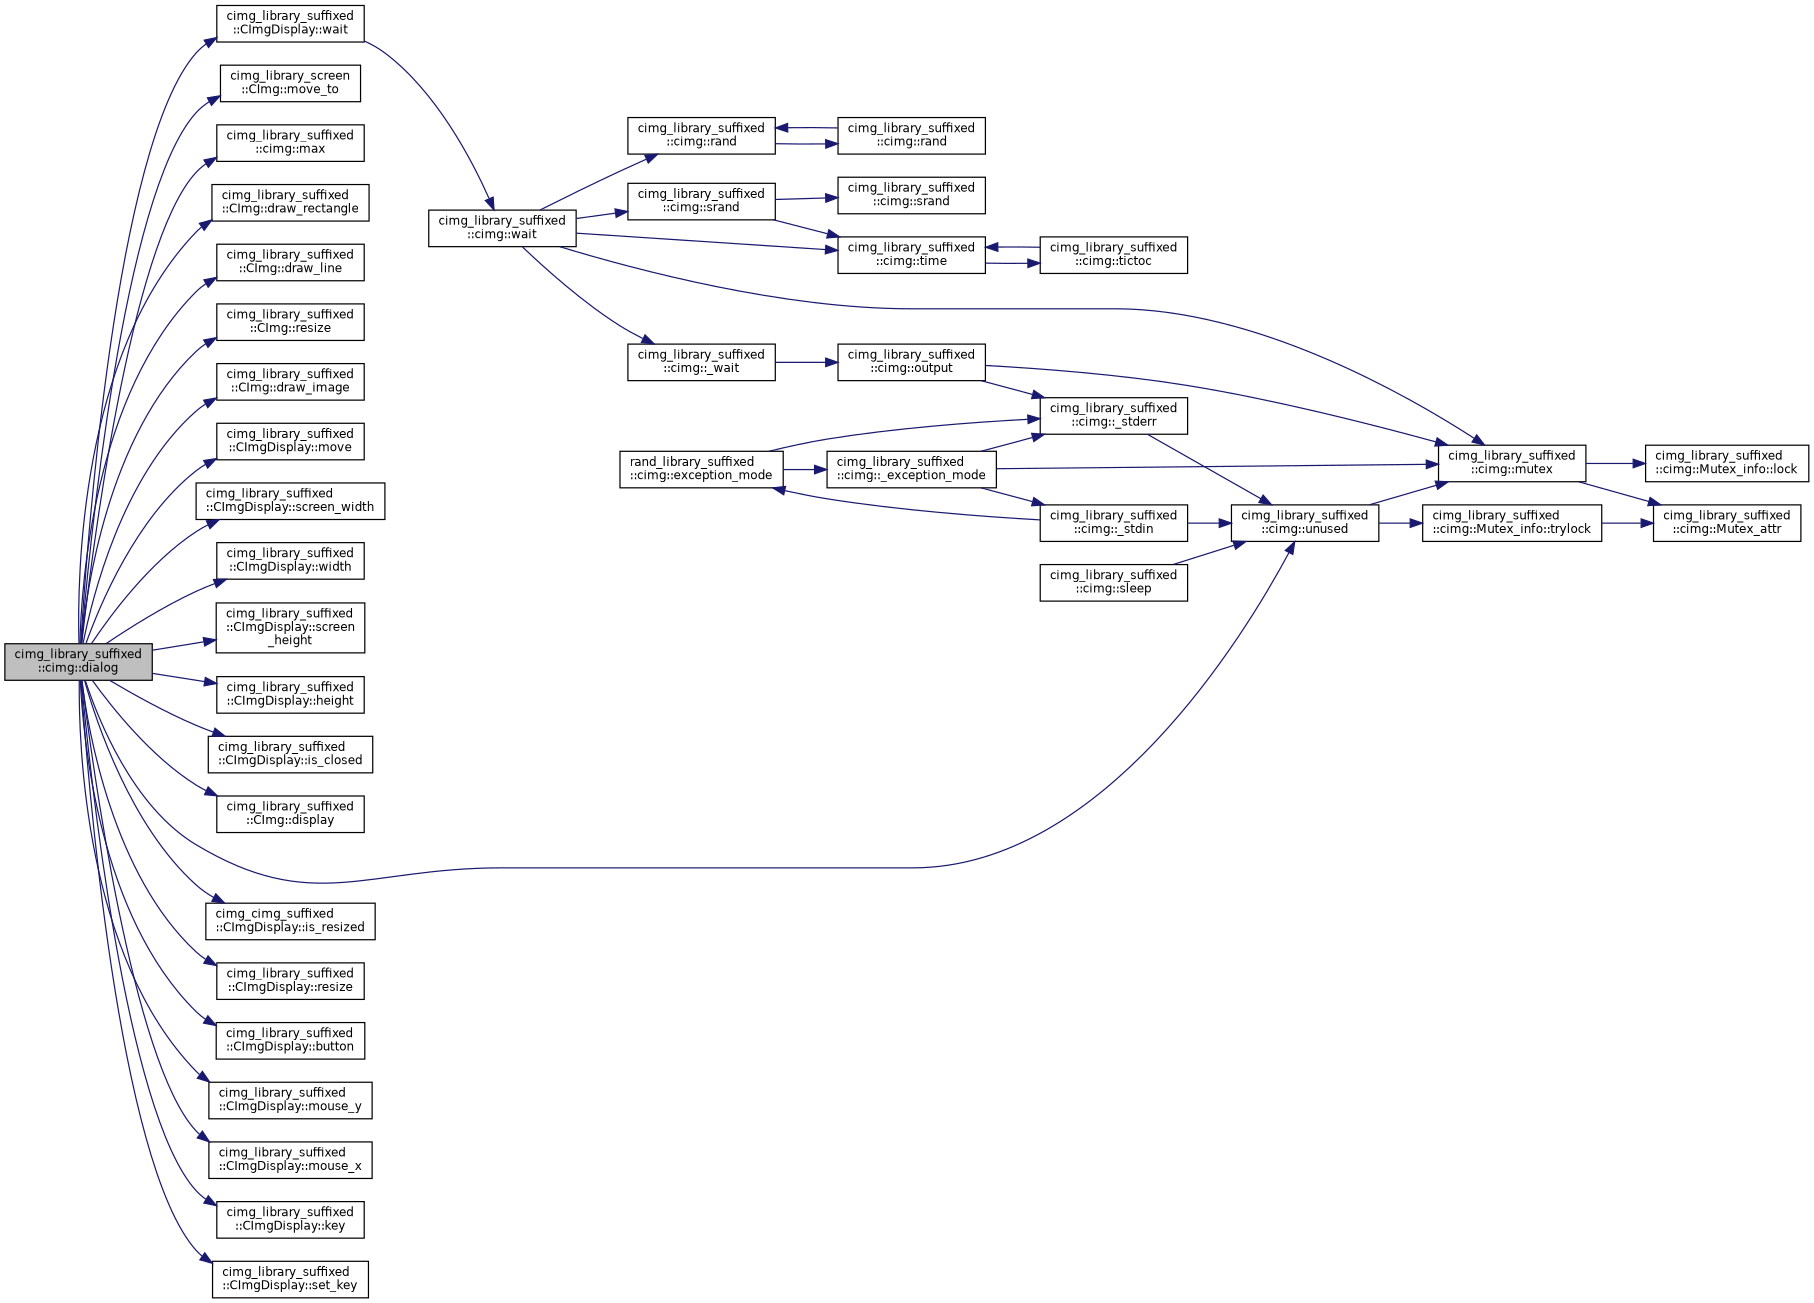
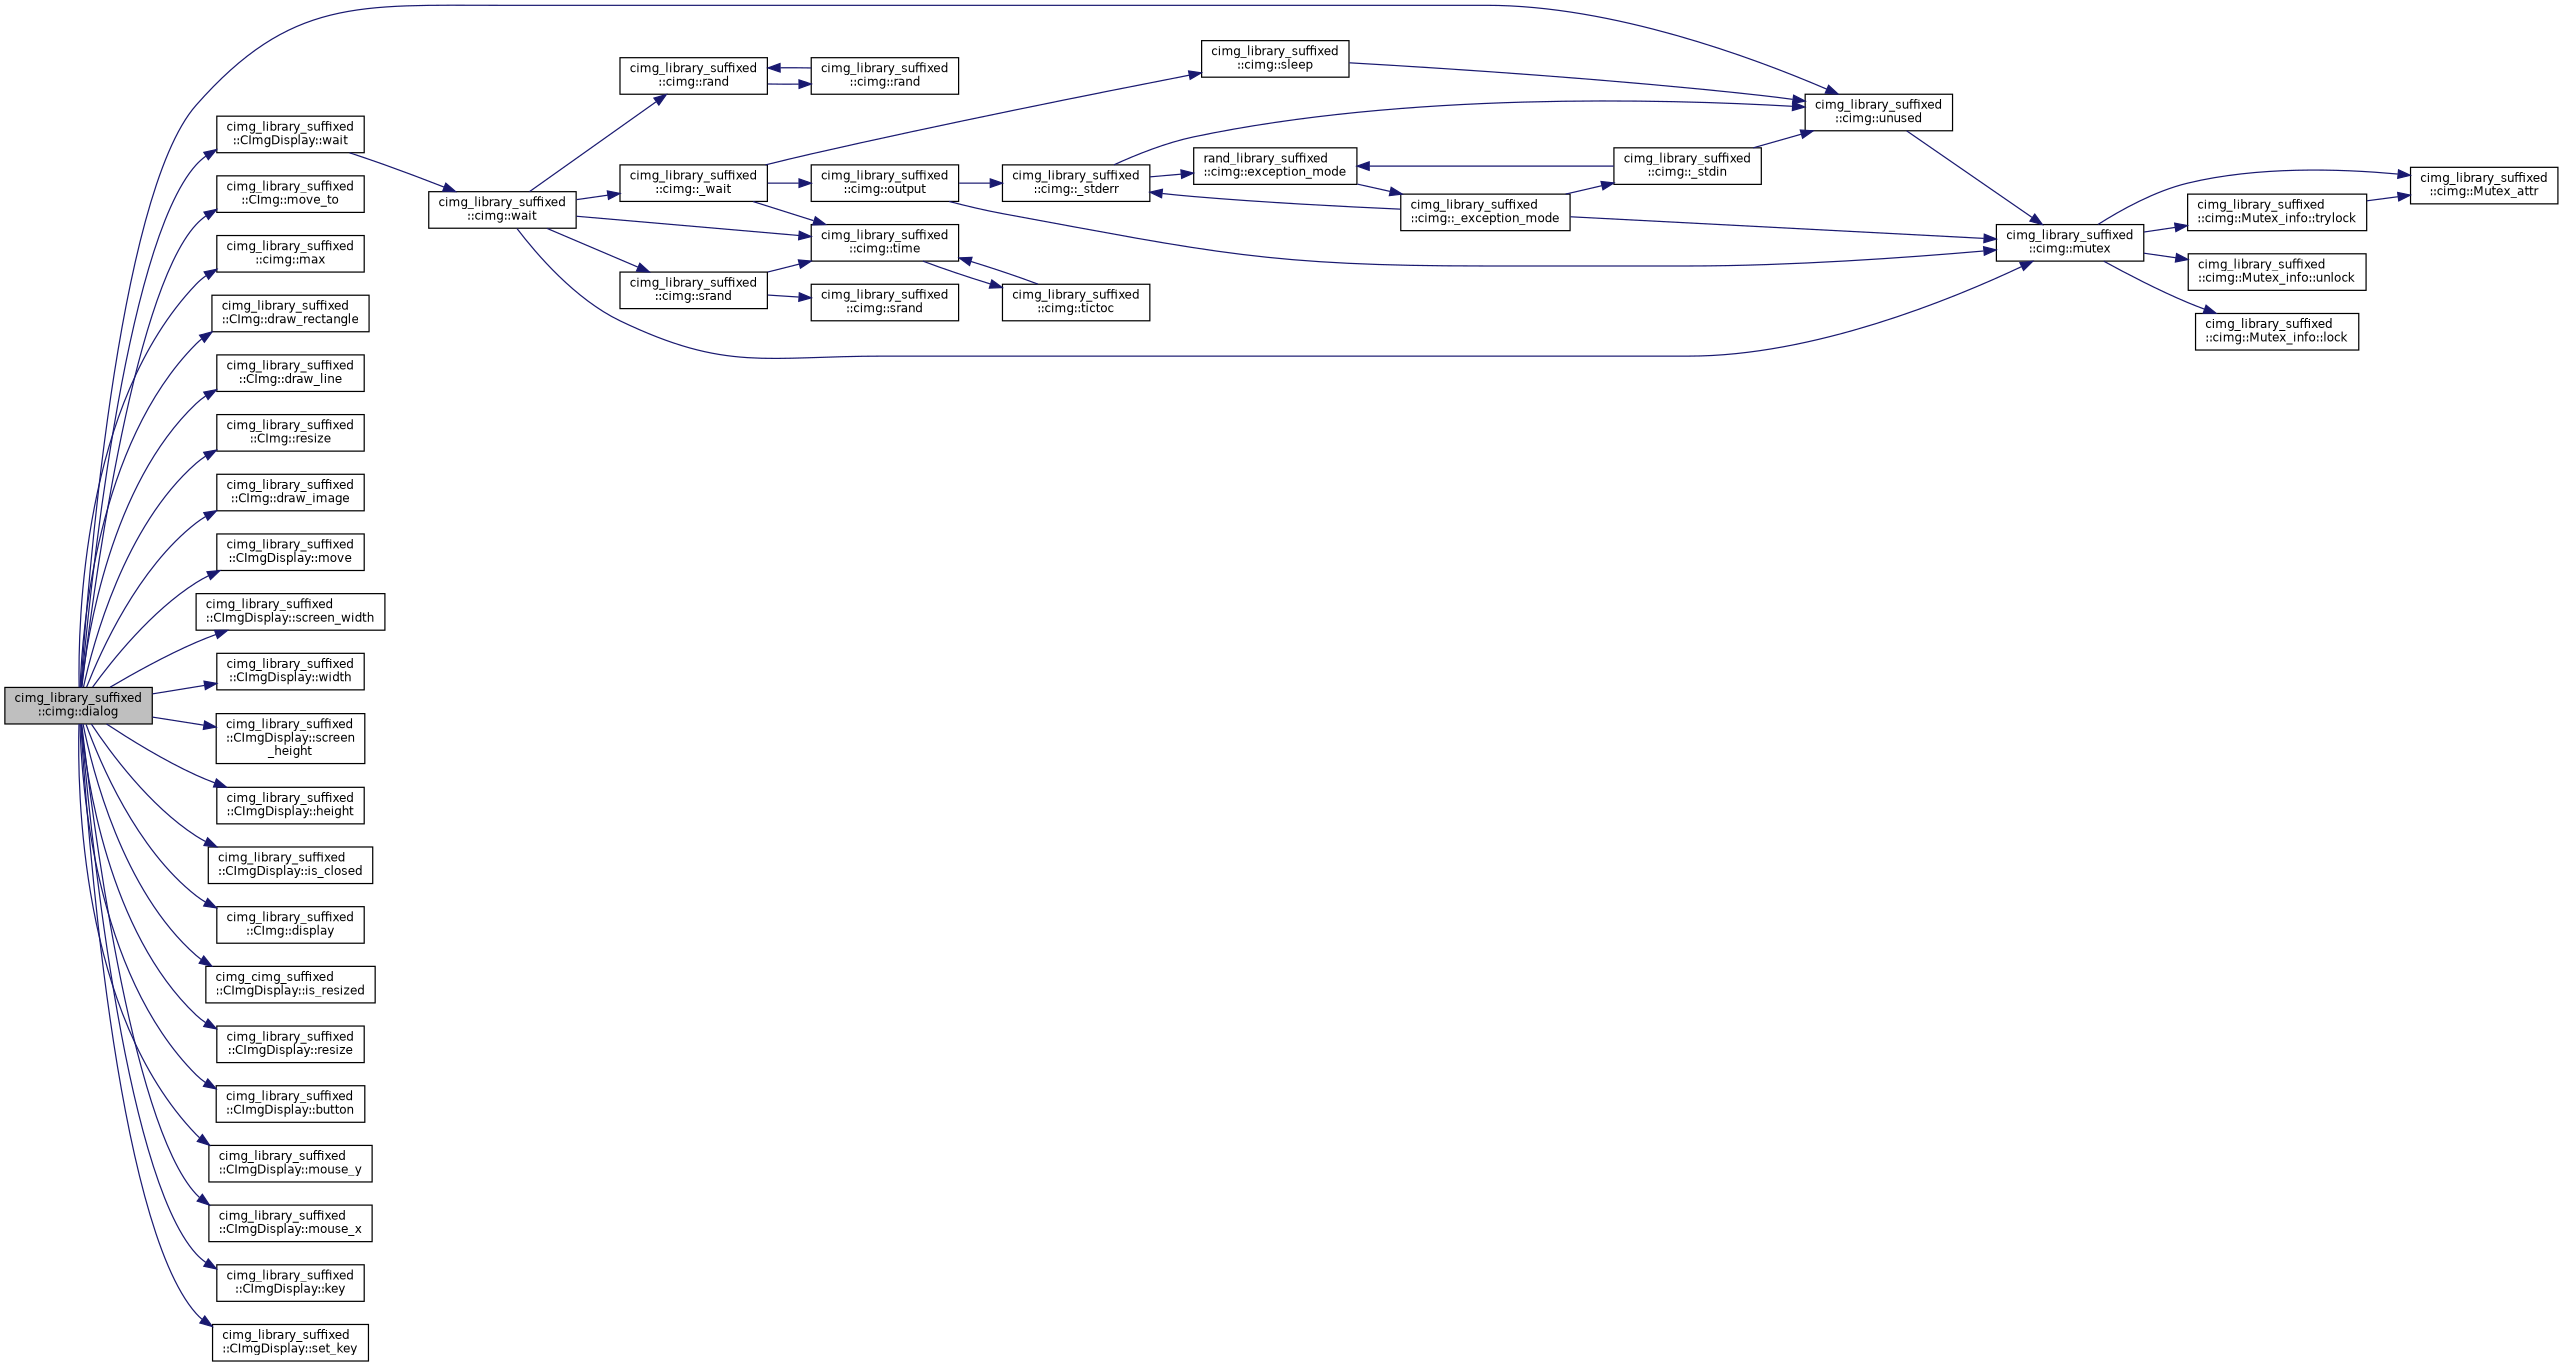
(291, 83) -> (291, 194)
none -> (977, 118)
none -> (783, 211)
none -> (2277, 272)
(898, 430) -> (1166, 176)
(1395, 523) -> (2160, 230)
